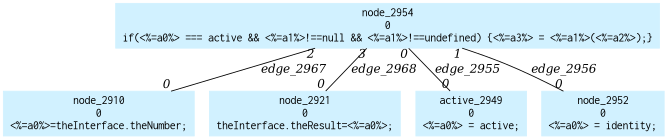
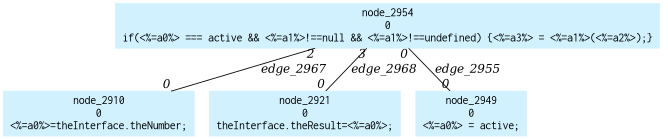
(471, 114) -> (471, 114)
(603, 114) -> none
